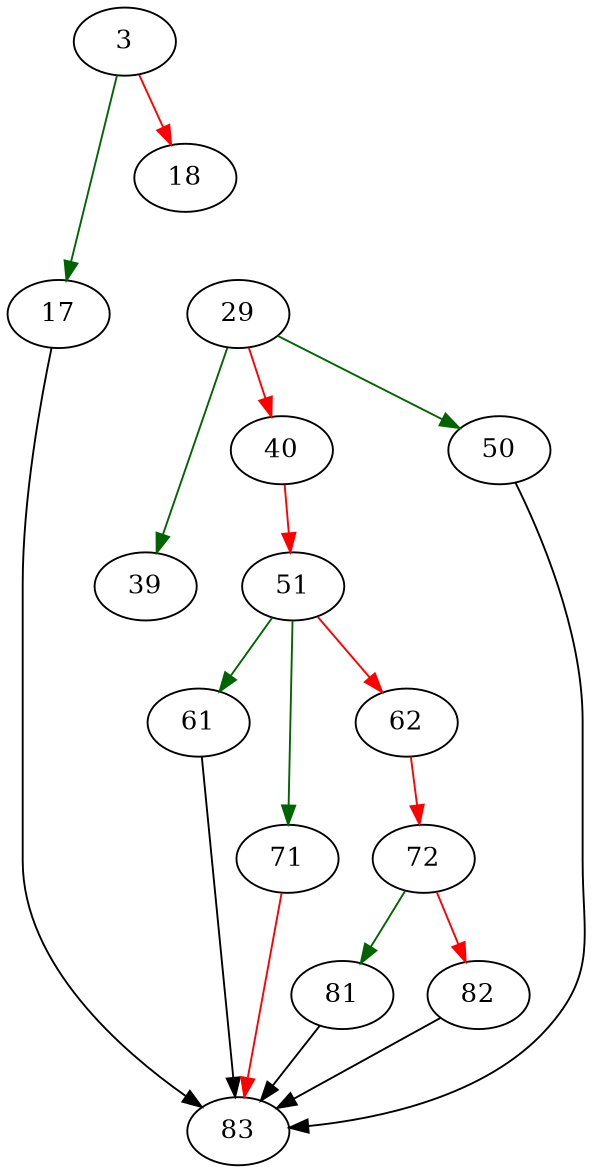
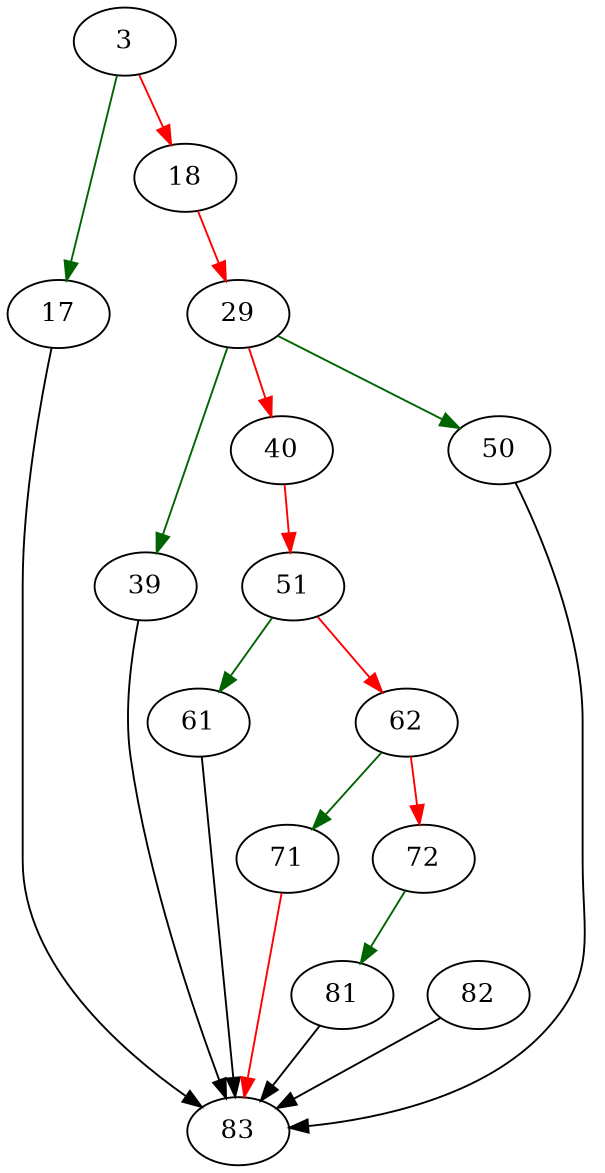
none -> (208, 237)
(291, 713) -> (354, 783)
none -> (150, 854)
(447, 918) -> none
